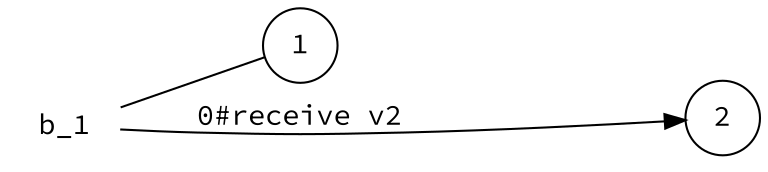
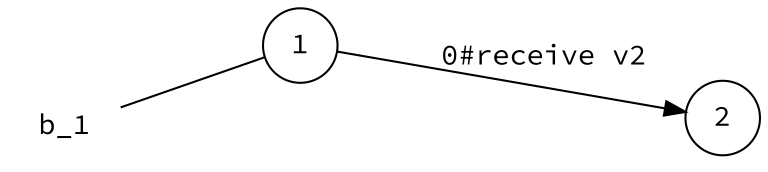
(392, 133) -> (501, 80)
